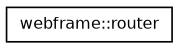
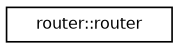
(89, 25) -> (89, 25)
